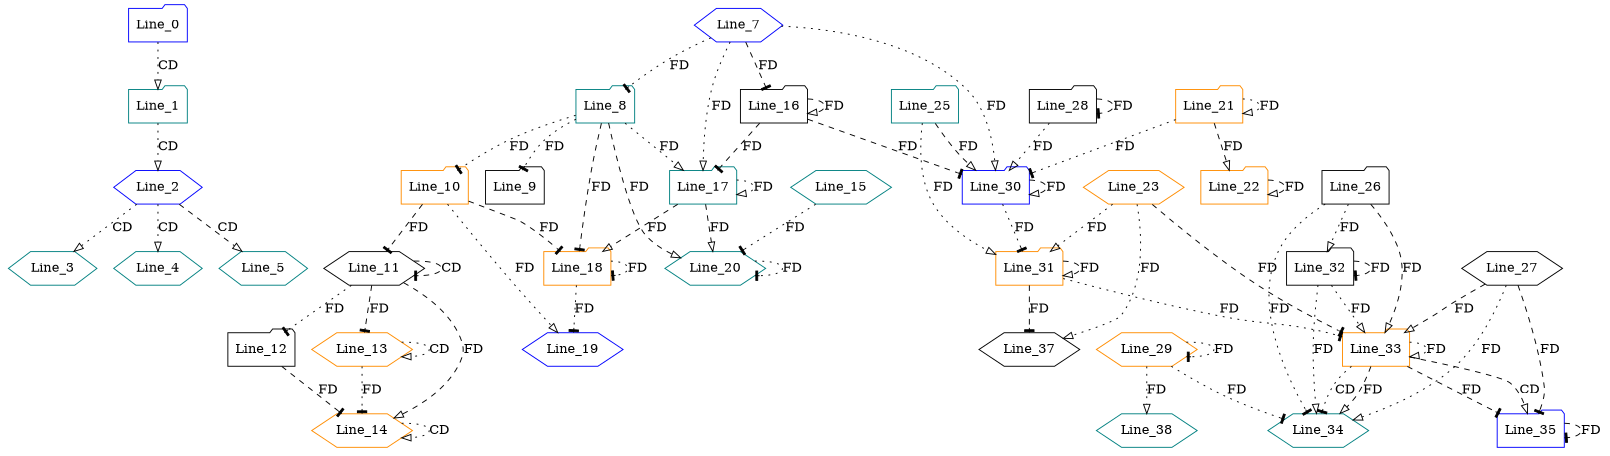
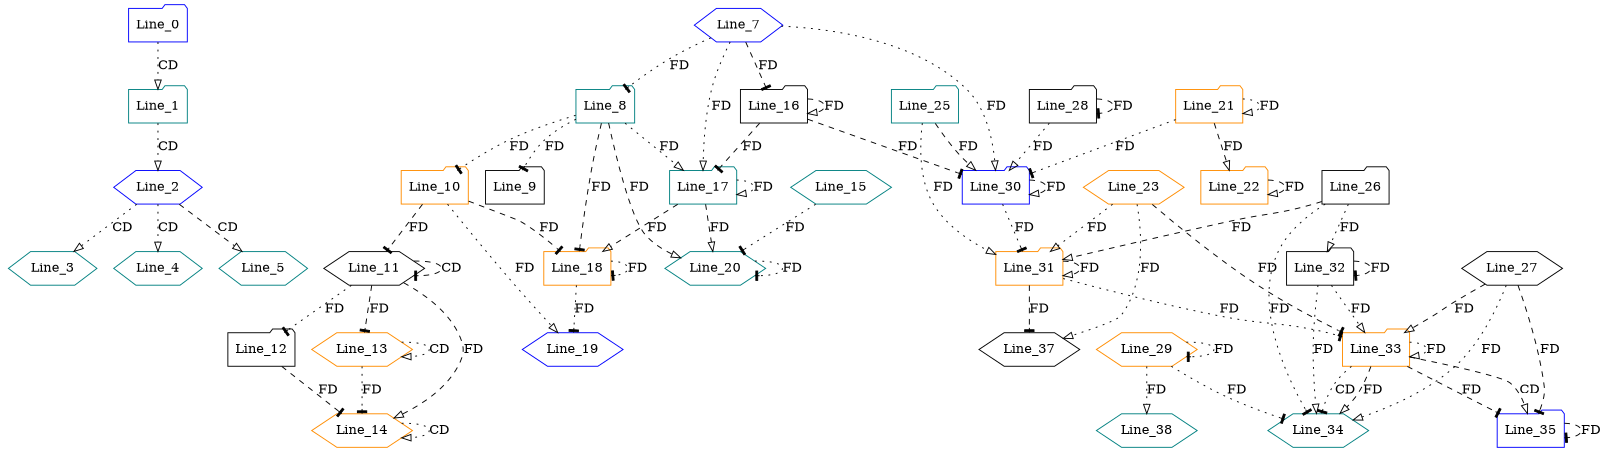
(1401, 261) -> (1197, 229)
